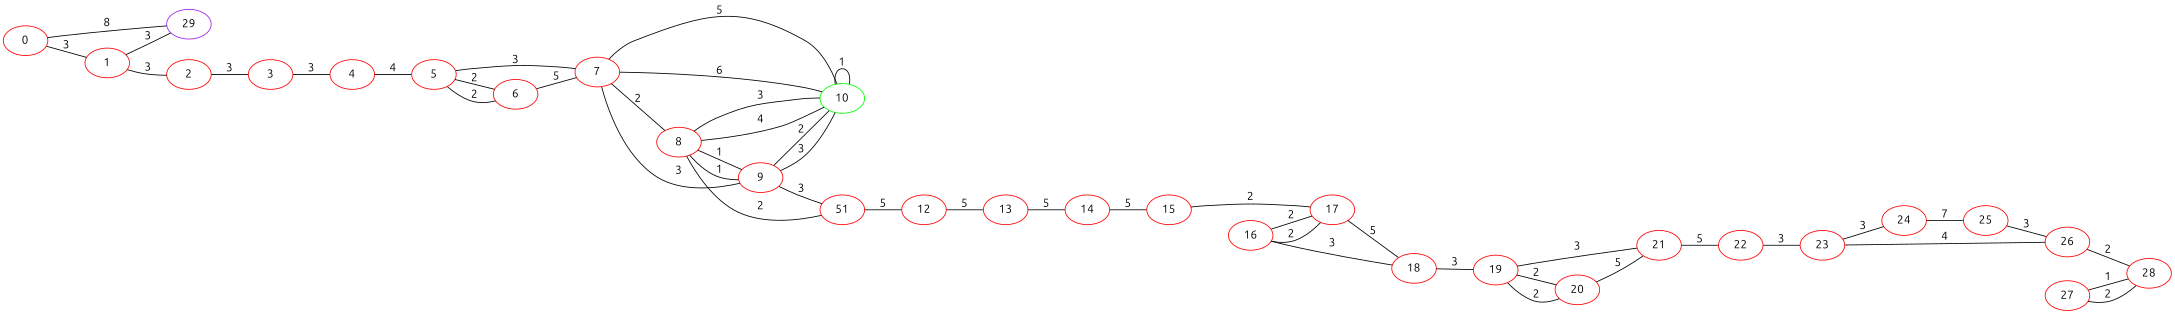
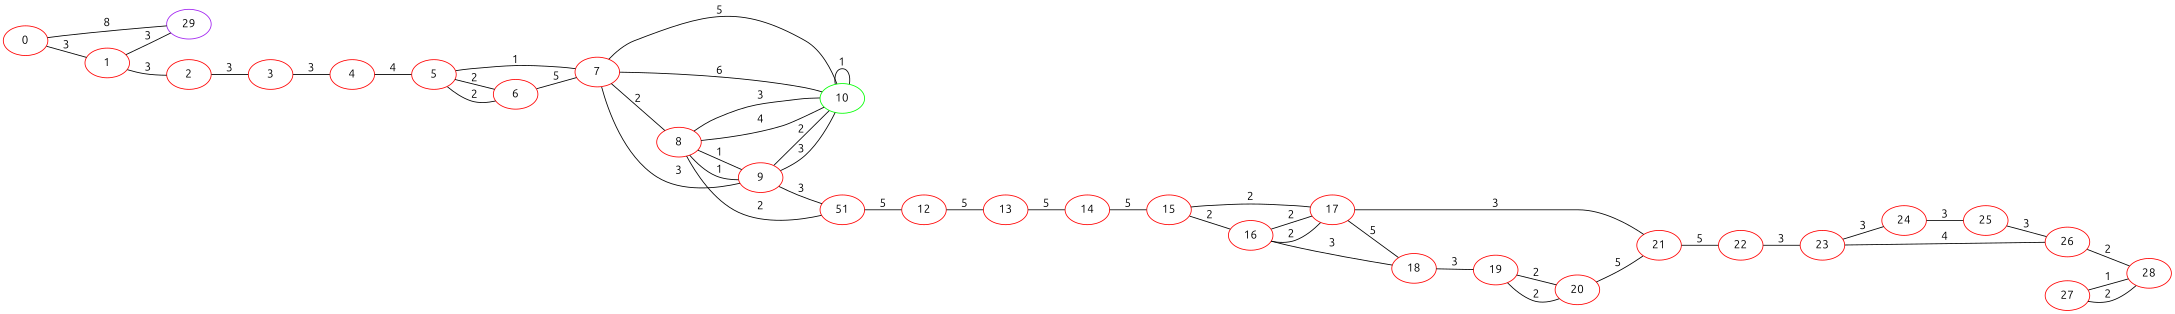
(516, 60) -> (516, 60)
(1945, 214) -> (1945, 214)
none -> (1210, 223)
(1577, 257) -> (1502, 210)
